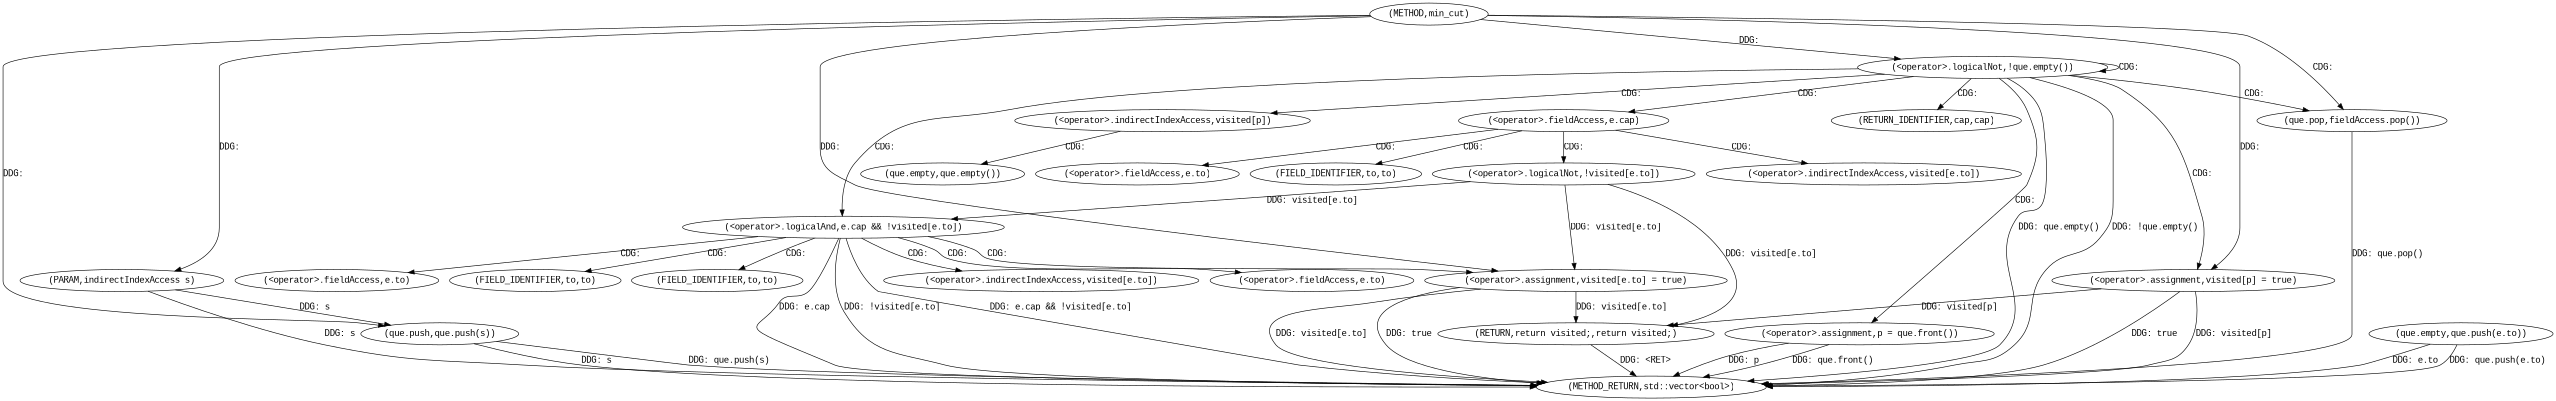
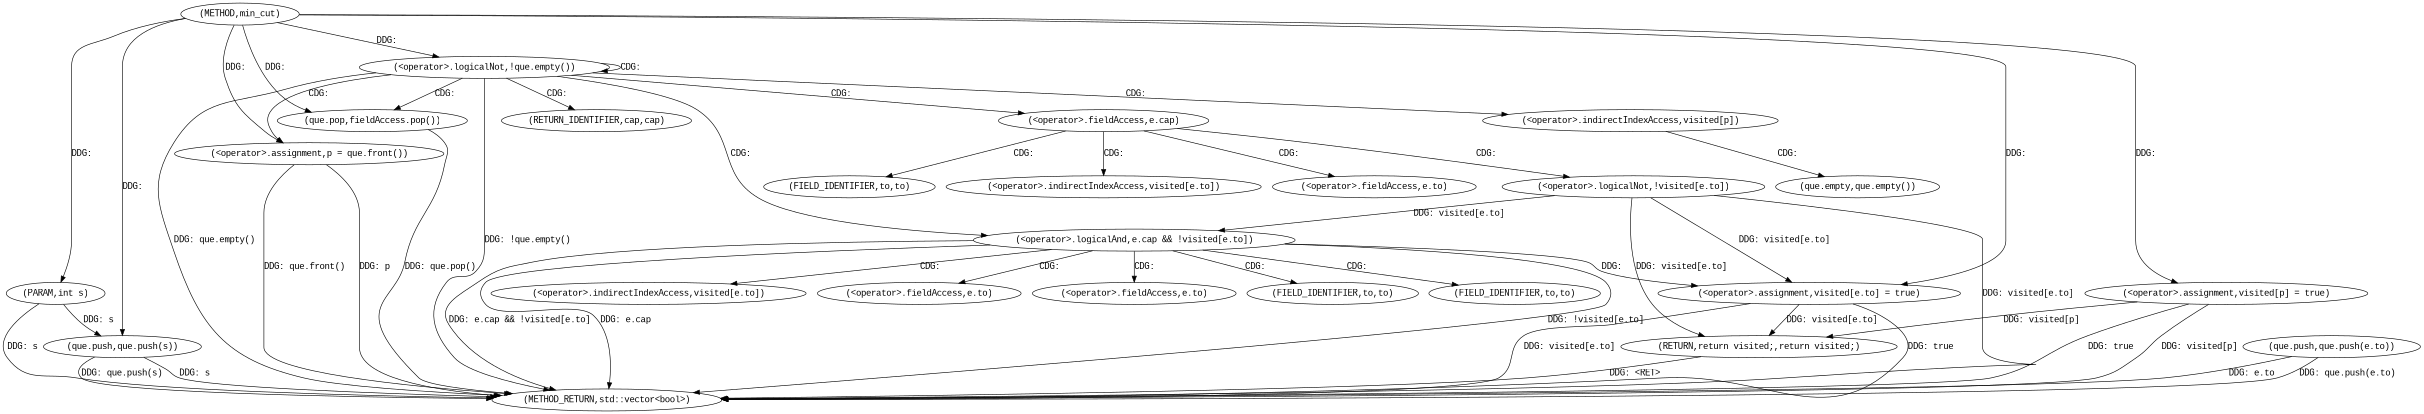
(2326, 67) -> (278, 67)
none -> (230, 91)
(2174, 140) -> none
(1000, 254) -> (1614, 267)
(122, 281) -> (56, 293)
(2461, 334) -> (2332, 347)
none -> (1602, 386)
